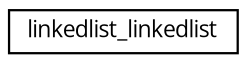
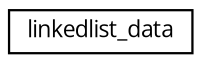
(123, 32) -> (101, 32)
